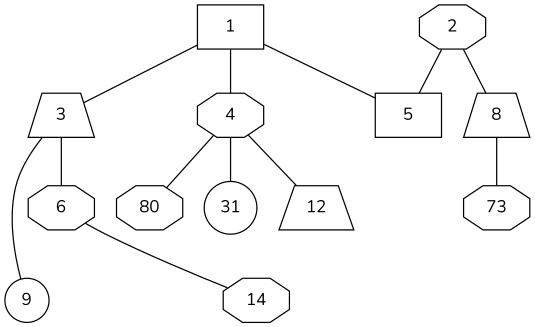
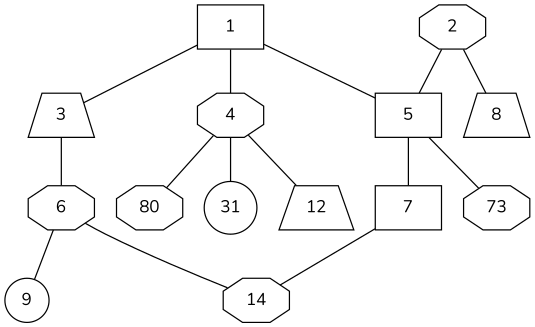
(497, 161) -> (454, 163)
(13, 205) -> (44, 255)
none -> (408, 208)
